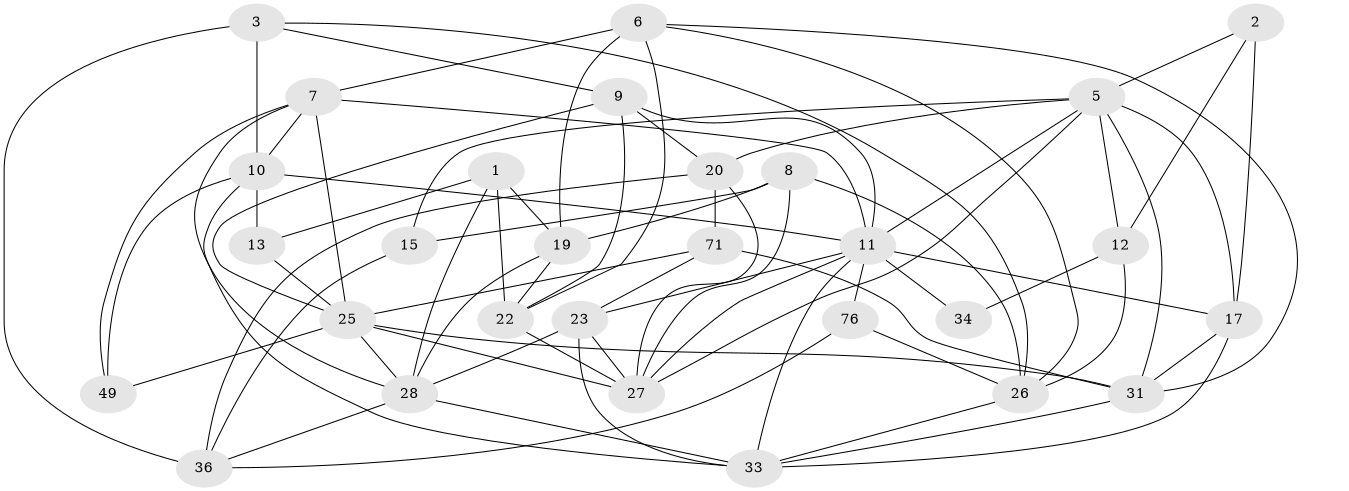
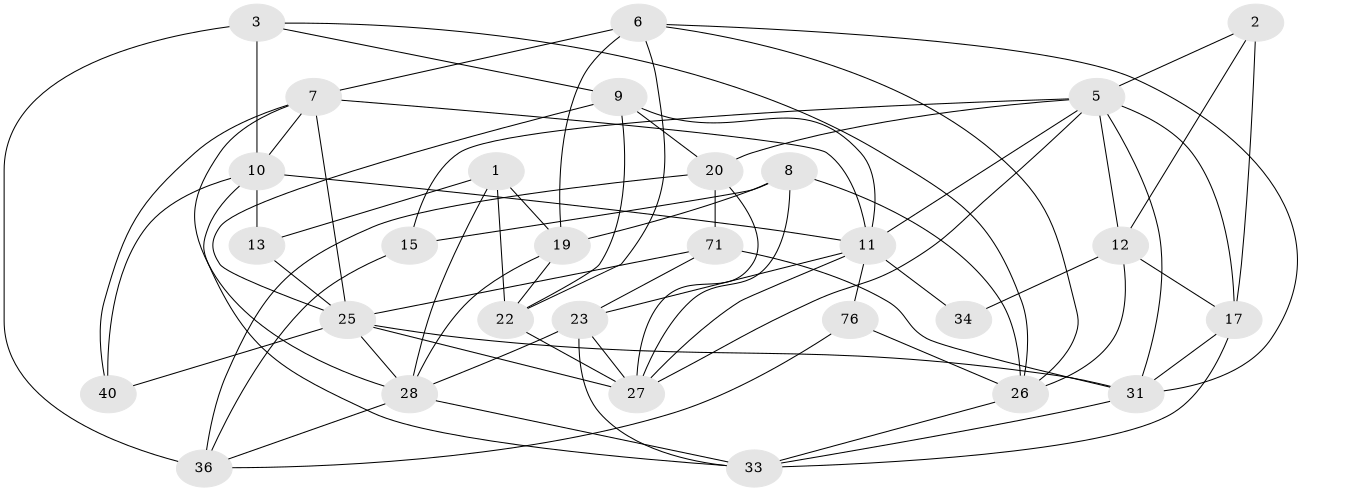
(1059, 284) -> (1178, 283)
(790, 347) -> none
(108, 394) -> (108, 394)
